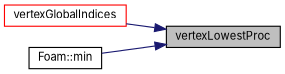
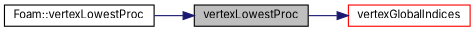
(140, 26) -> (323, 16)
(65, 58) -> (79, 16)
